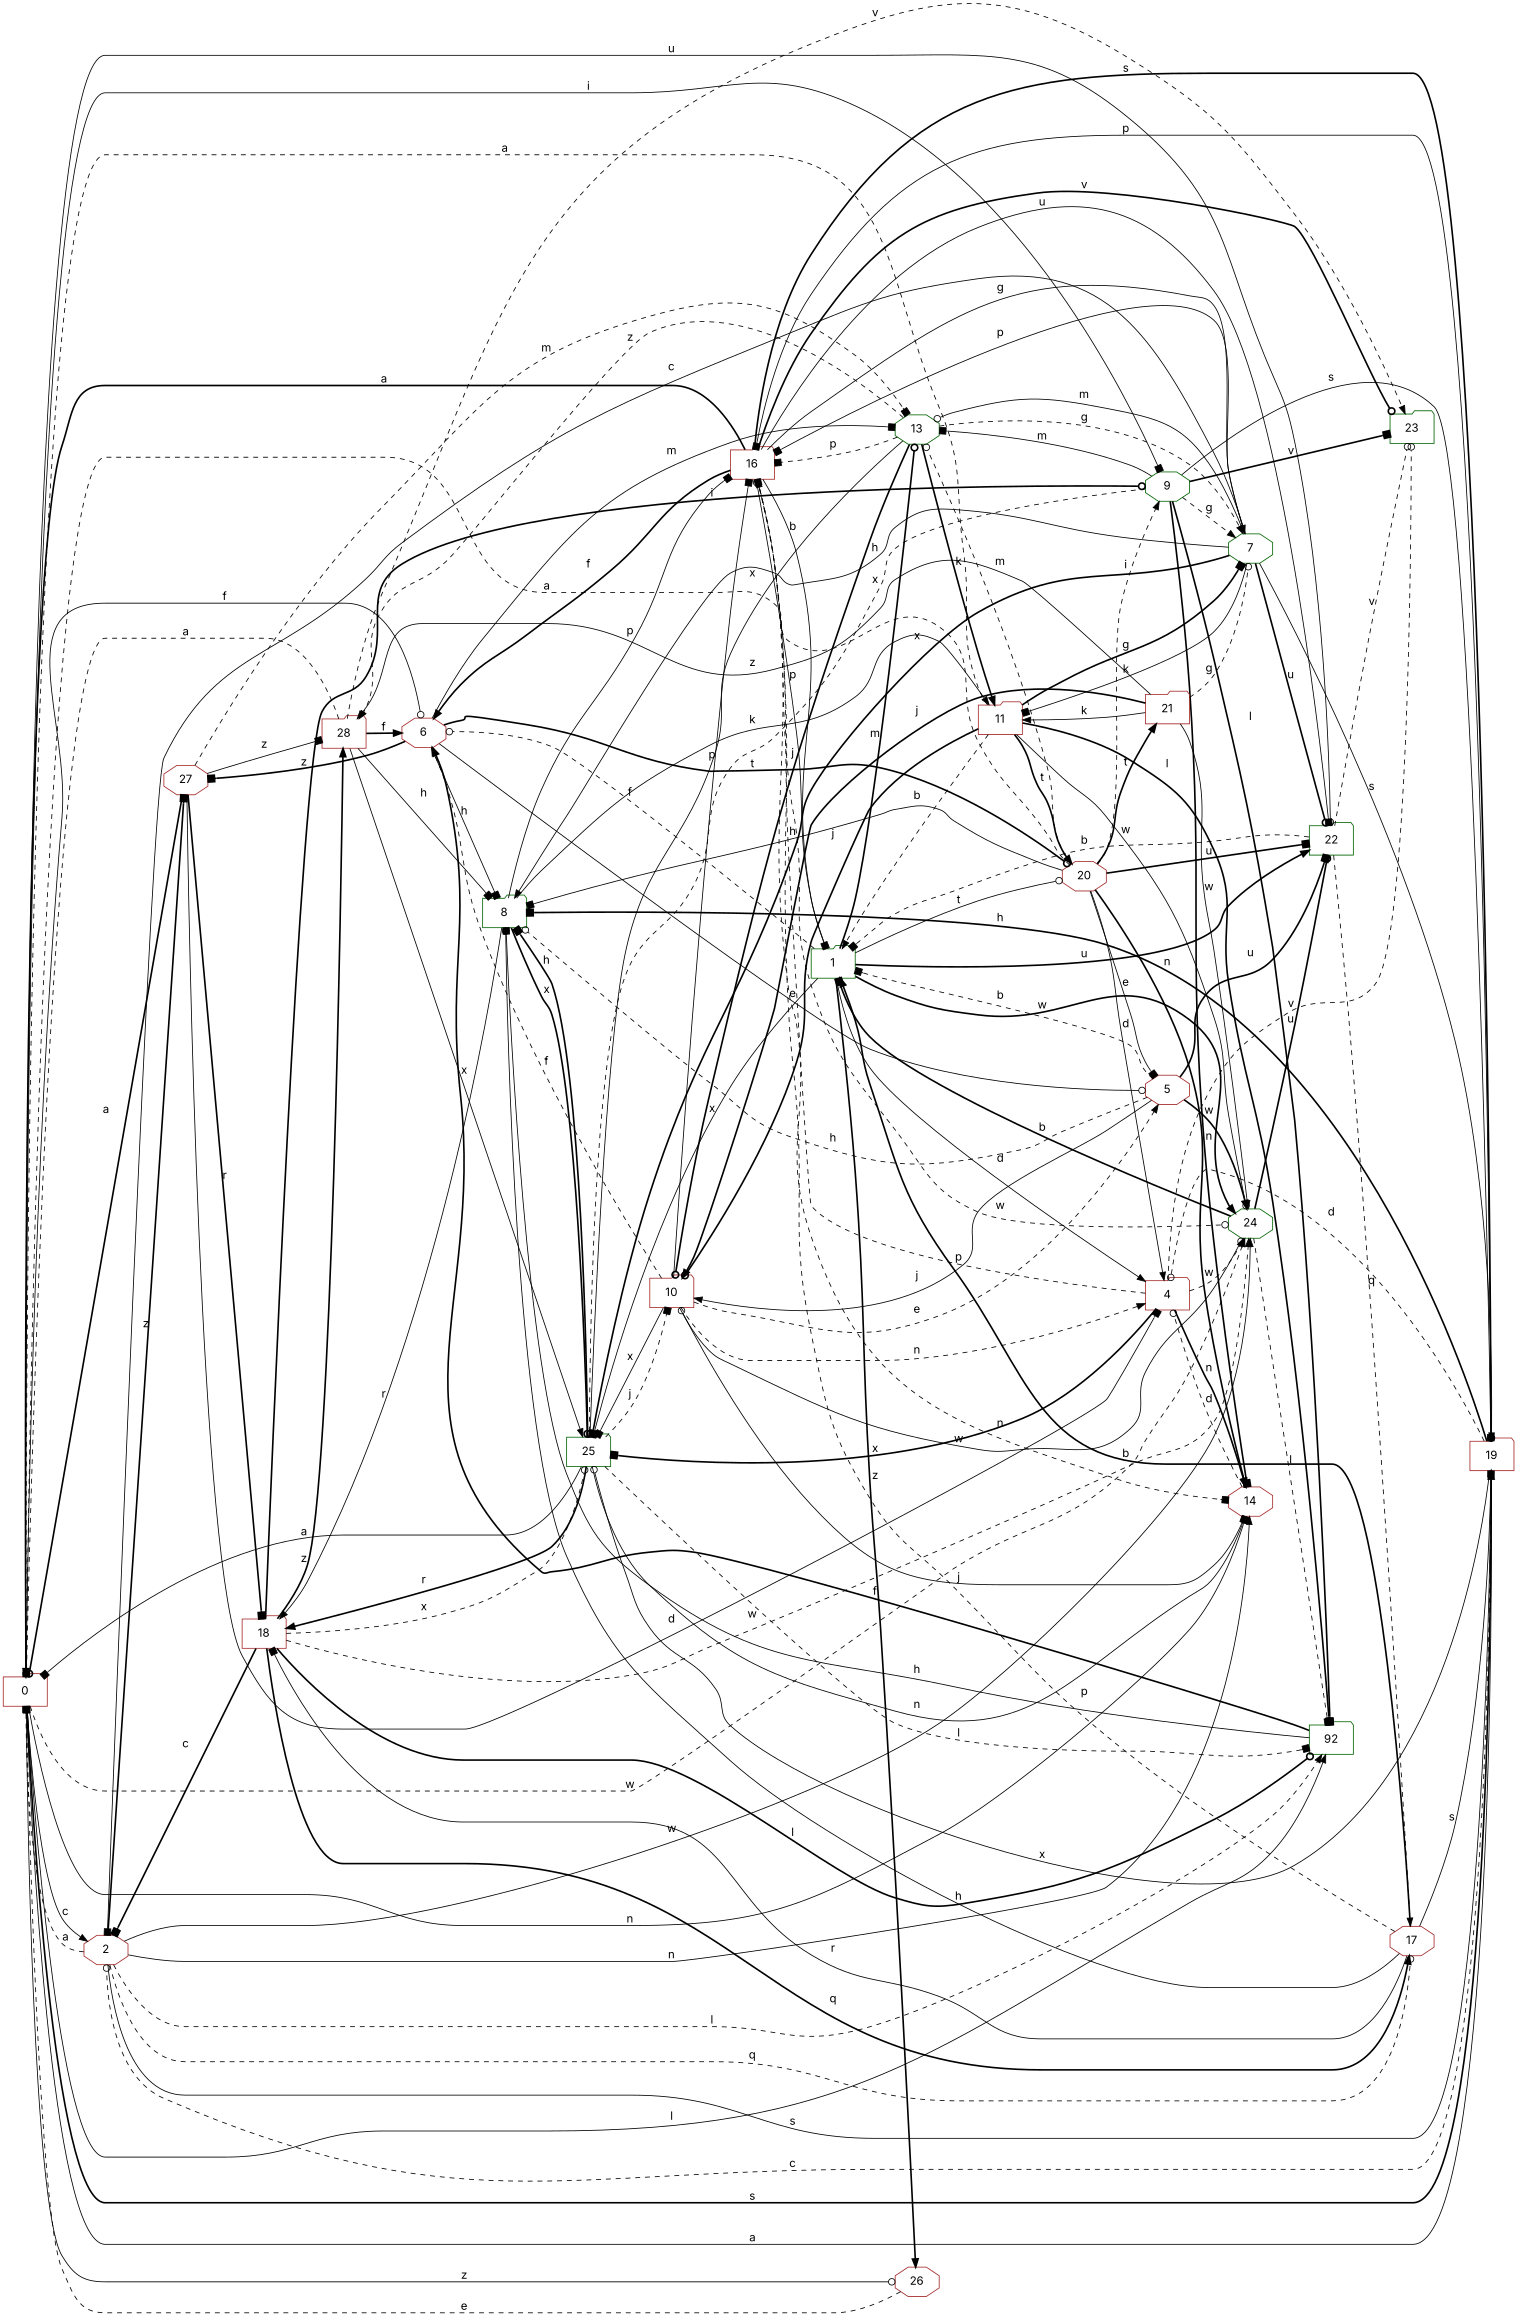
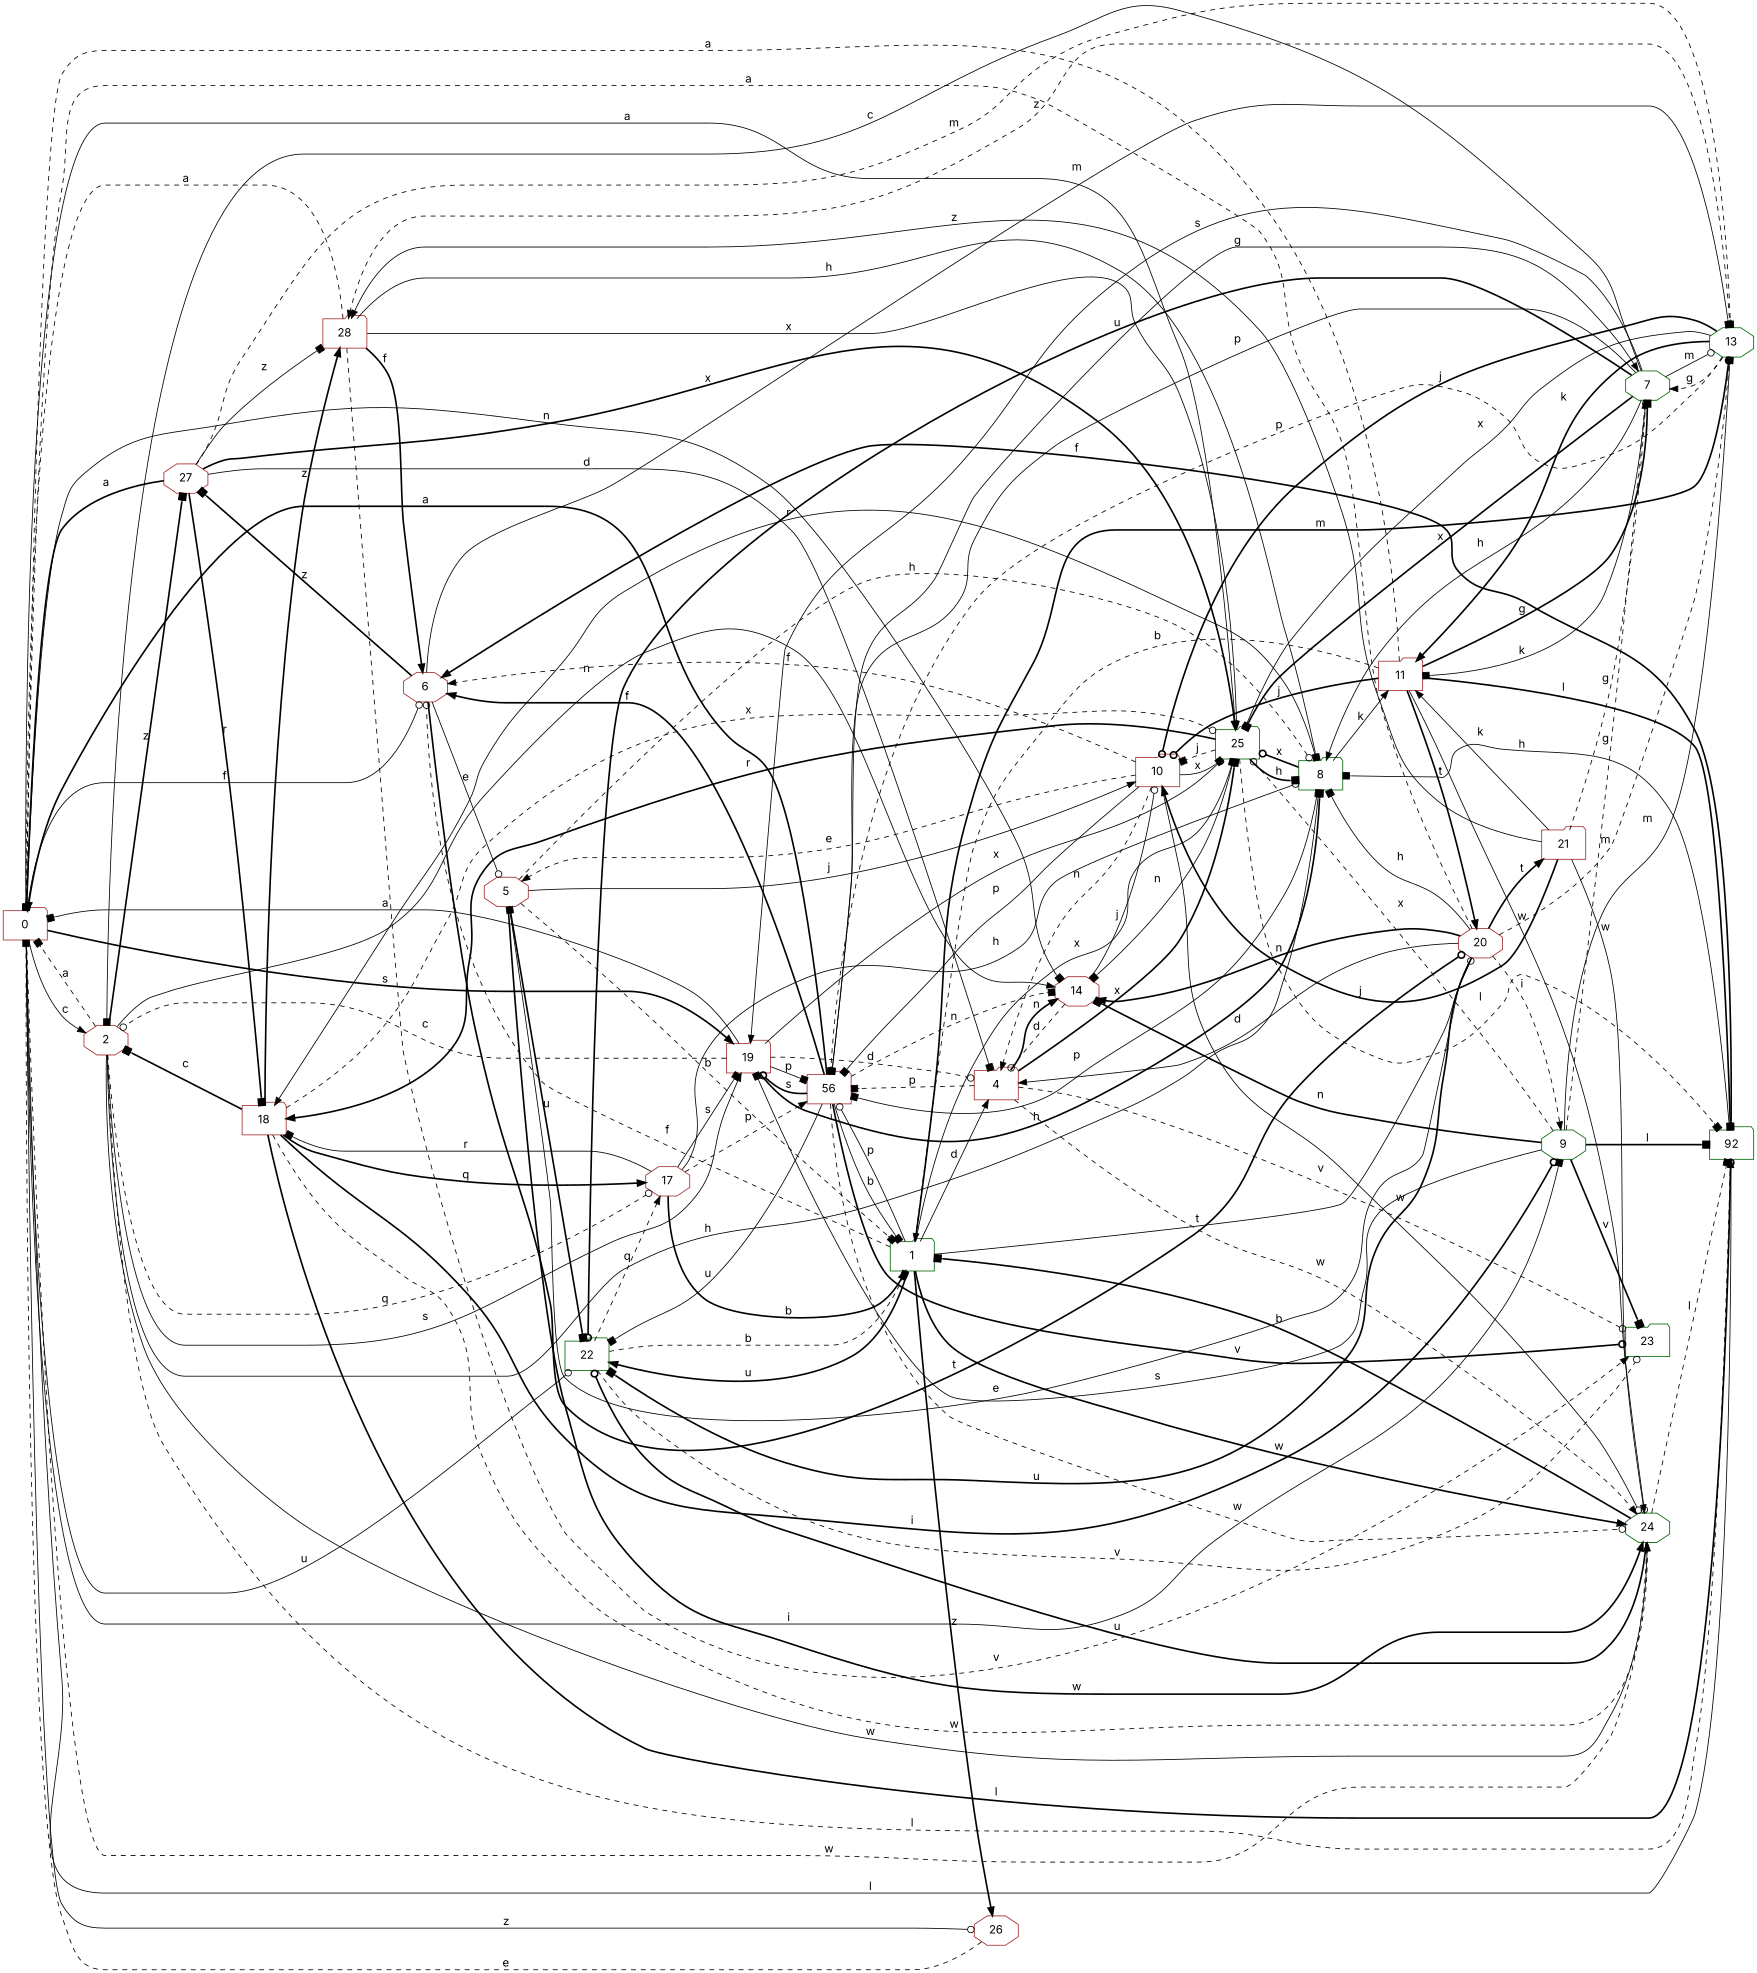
none -> (822, 356)
(753, 465) -> (829, 1089)
(463, 819) -> (669, 1248)
